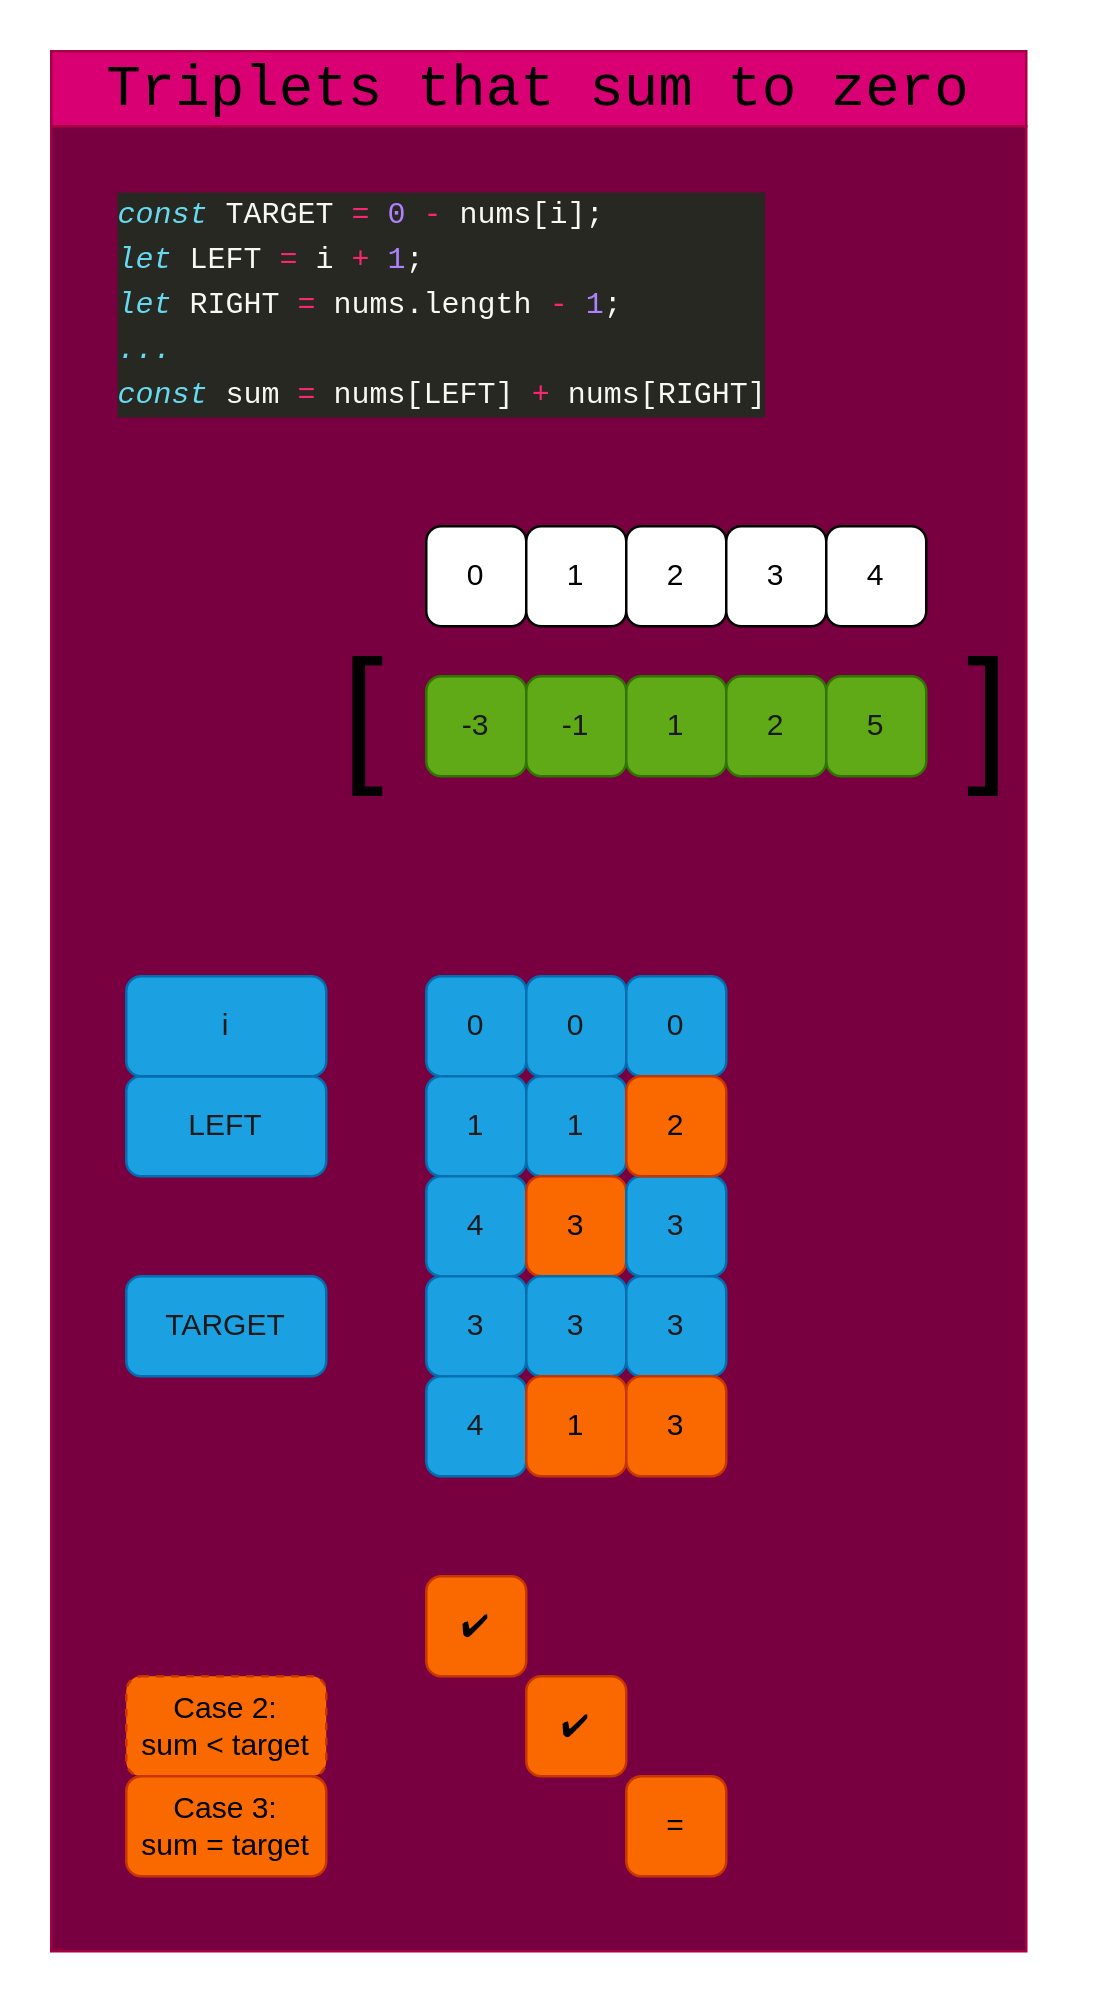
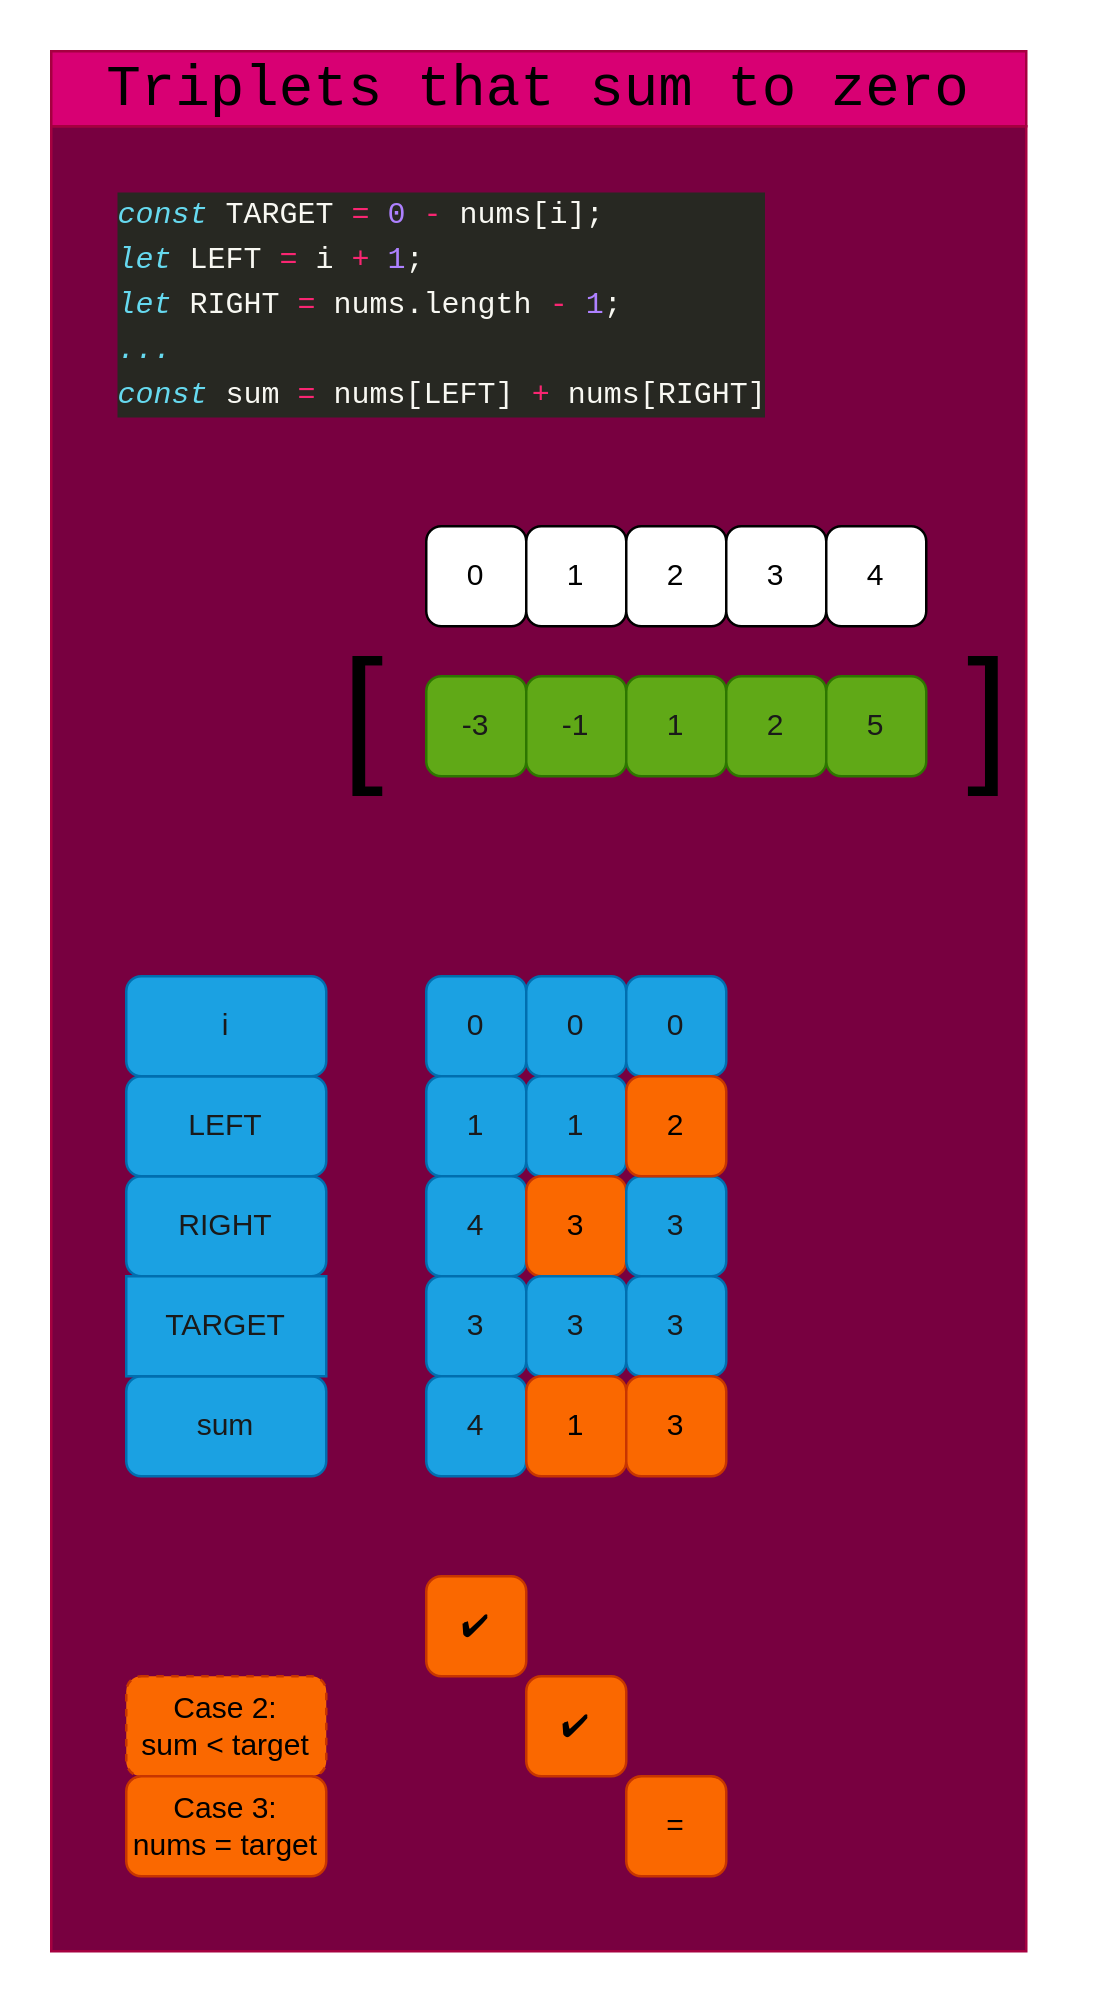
none -> (226, 1226)
(226, 1326) -> (226, 1326)
none -> (226, 1426)
(226, 1826) -> (226, 1826)
